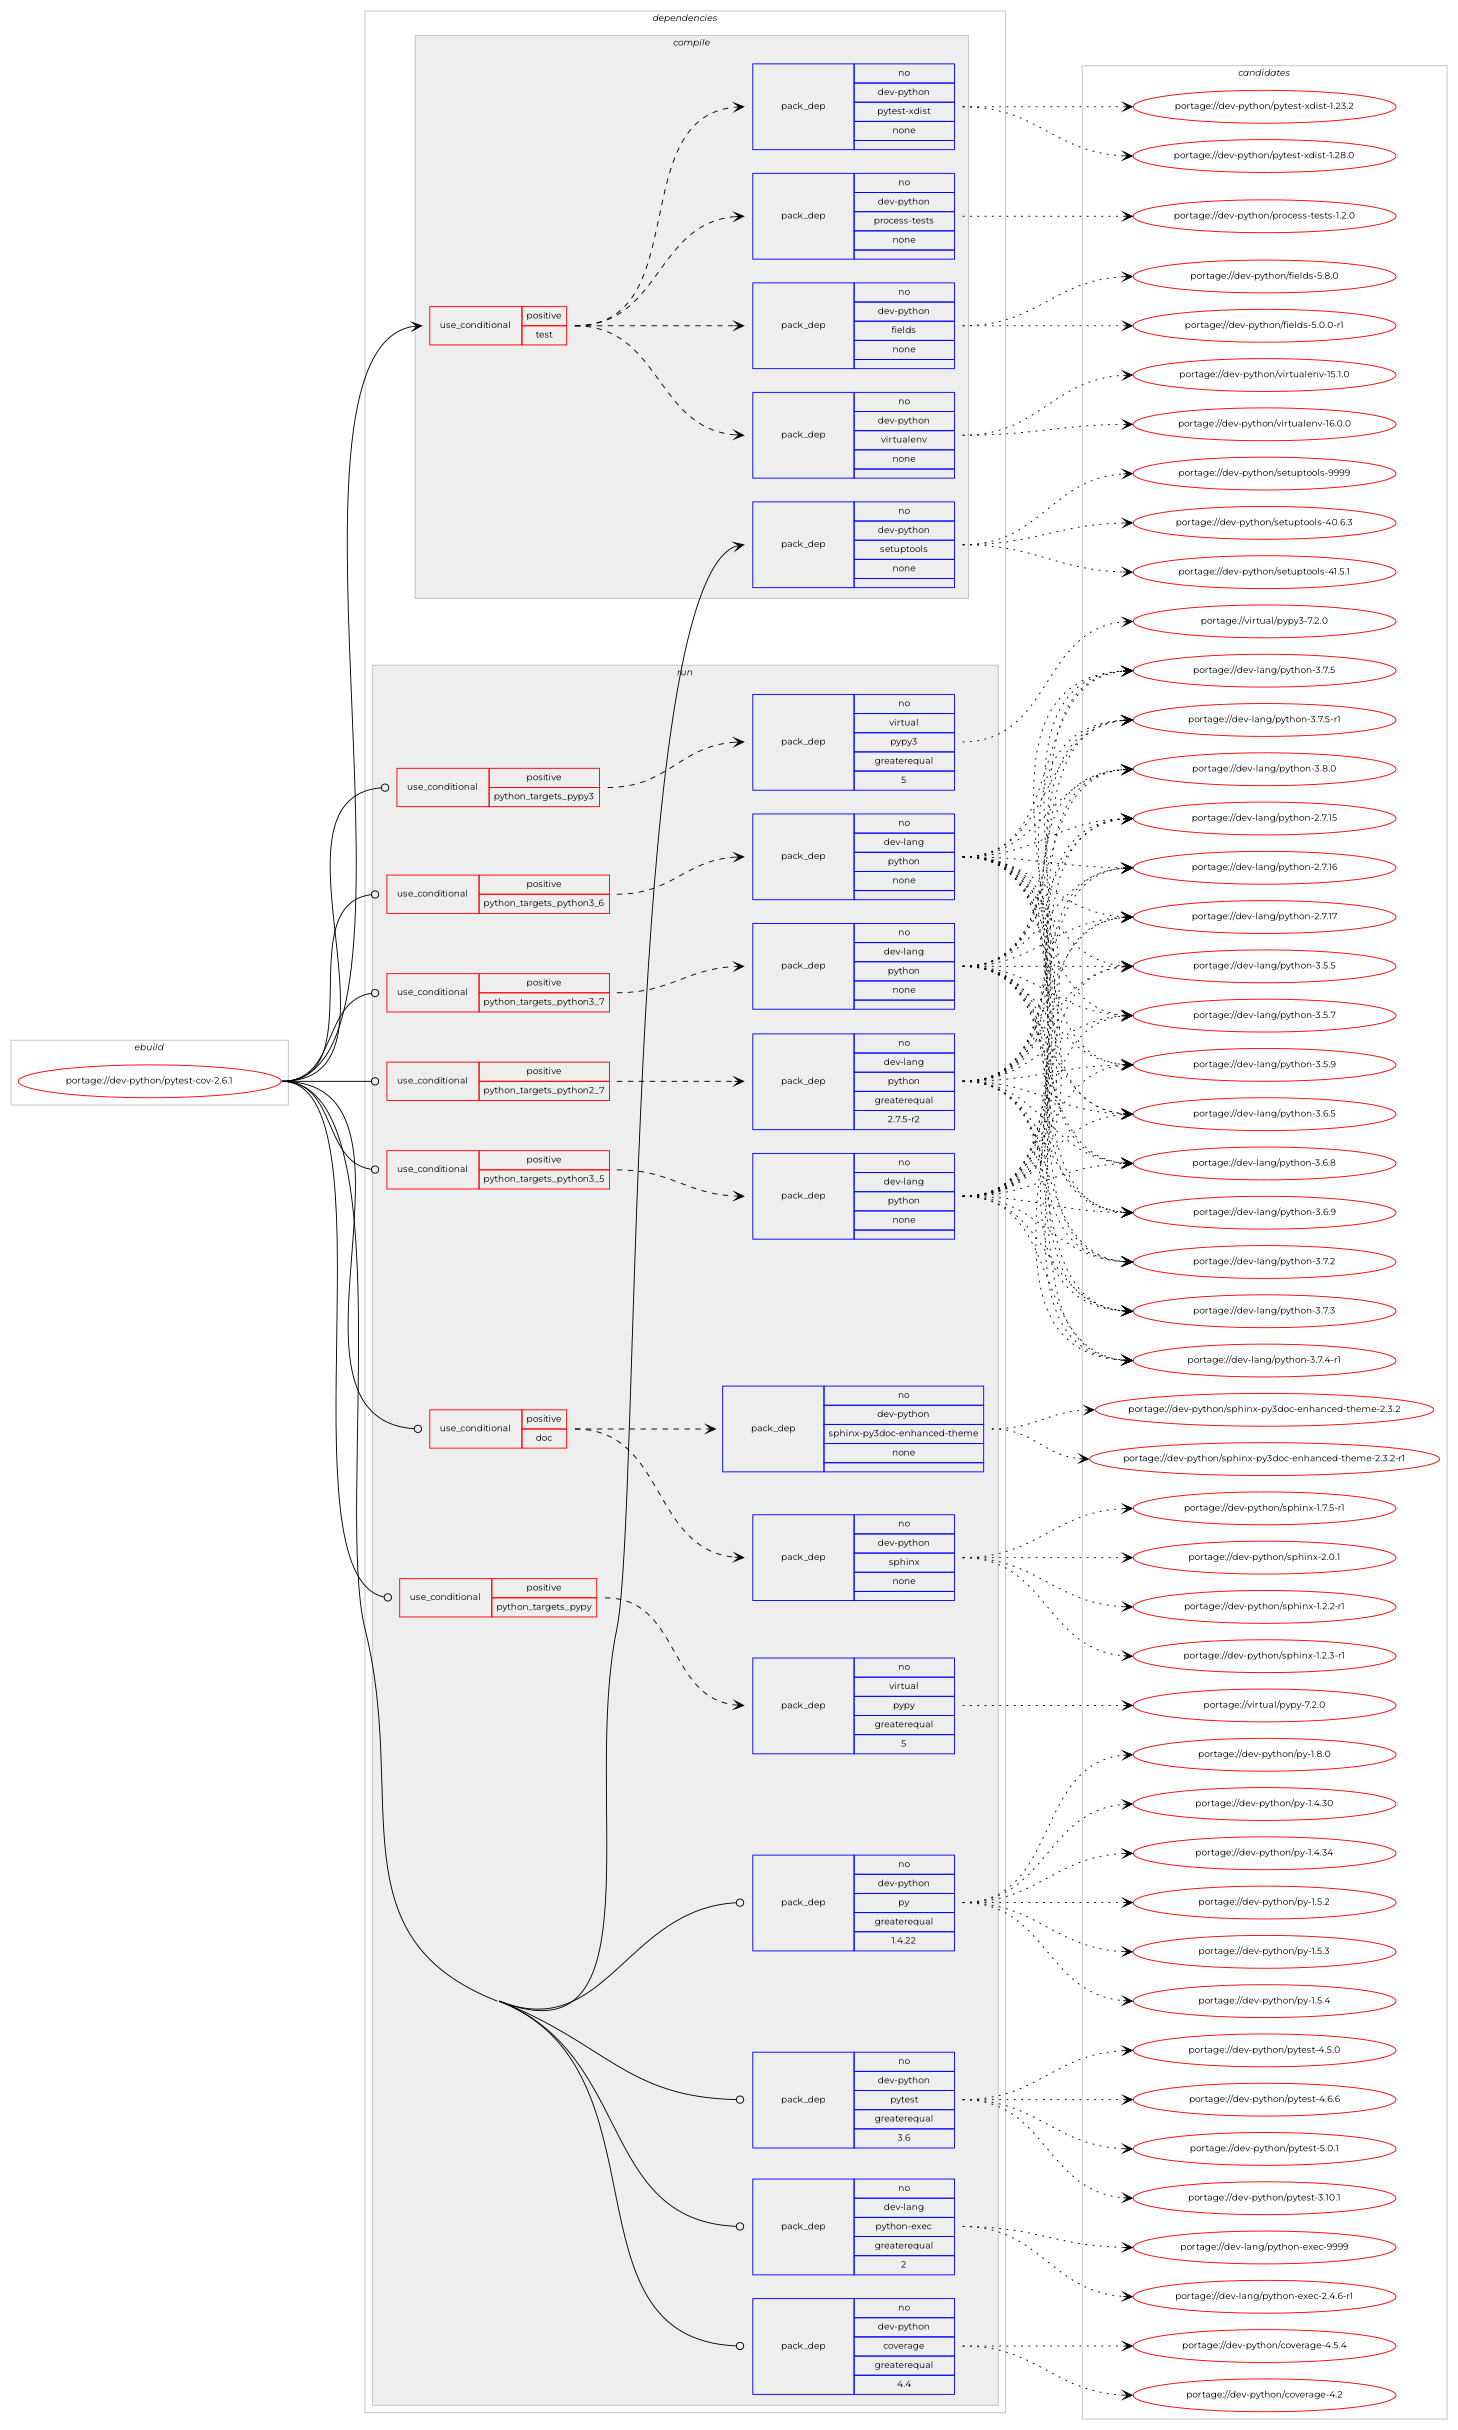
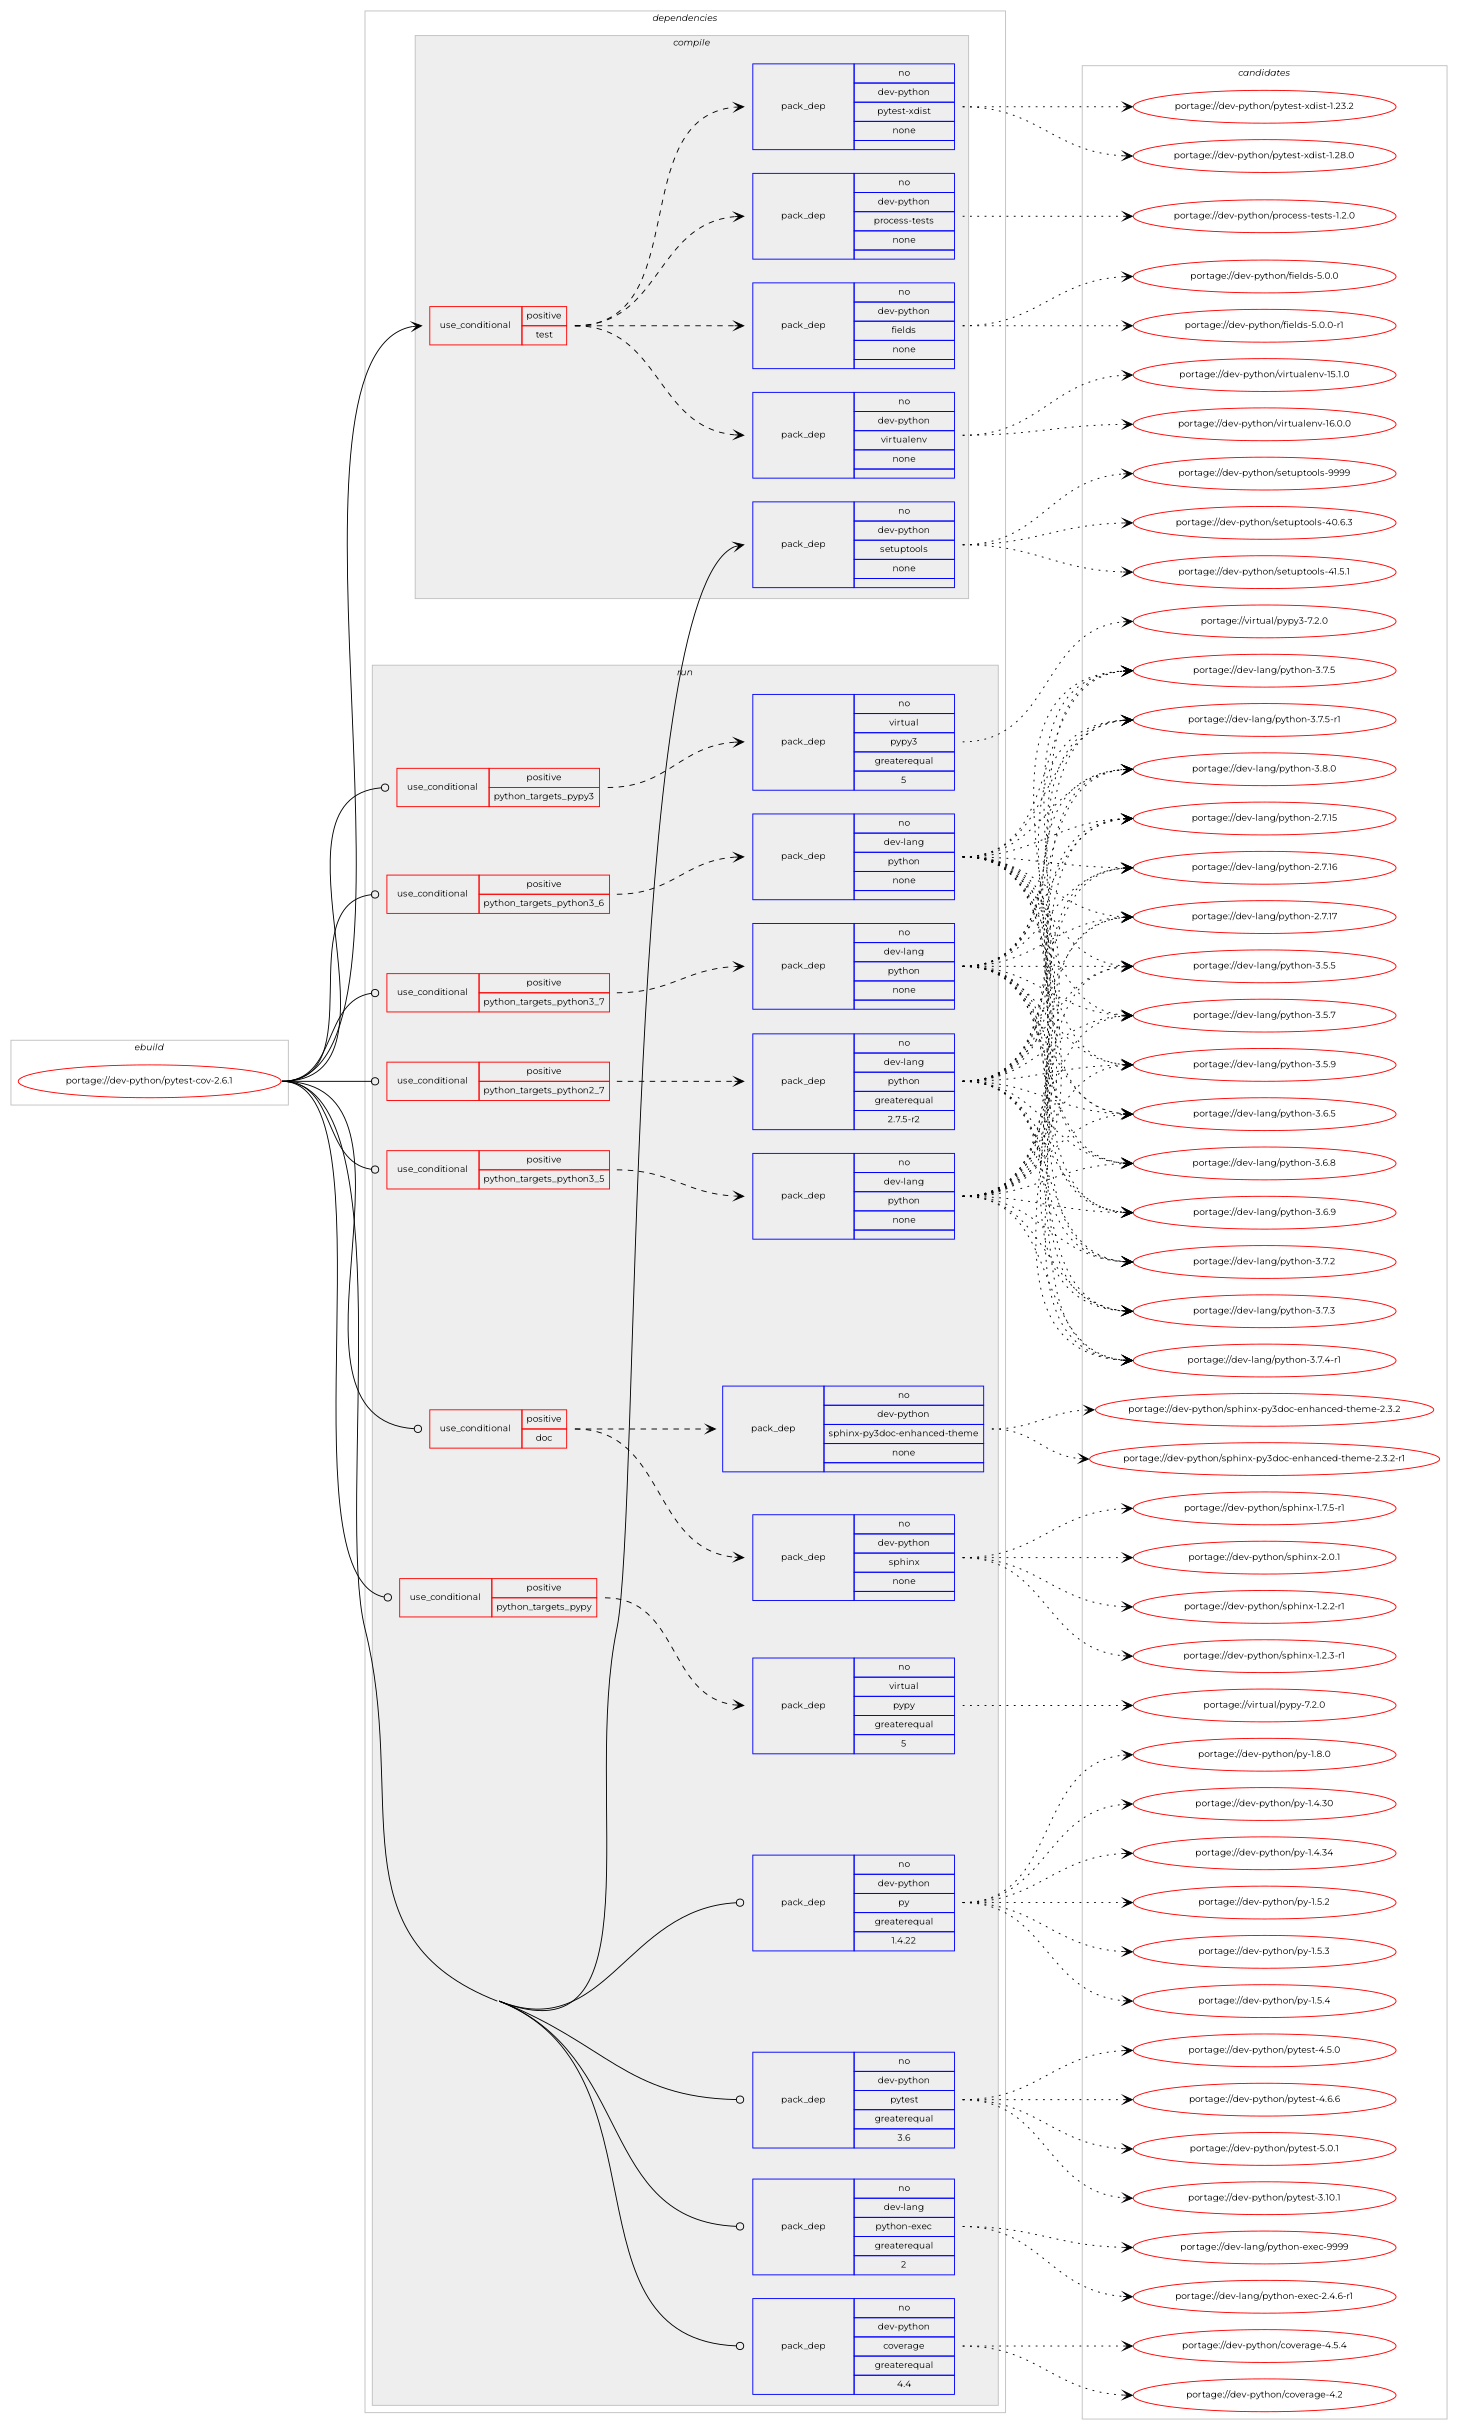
(1265, 276) -> (1265, 276)
